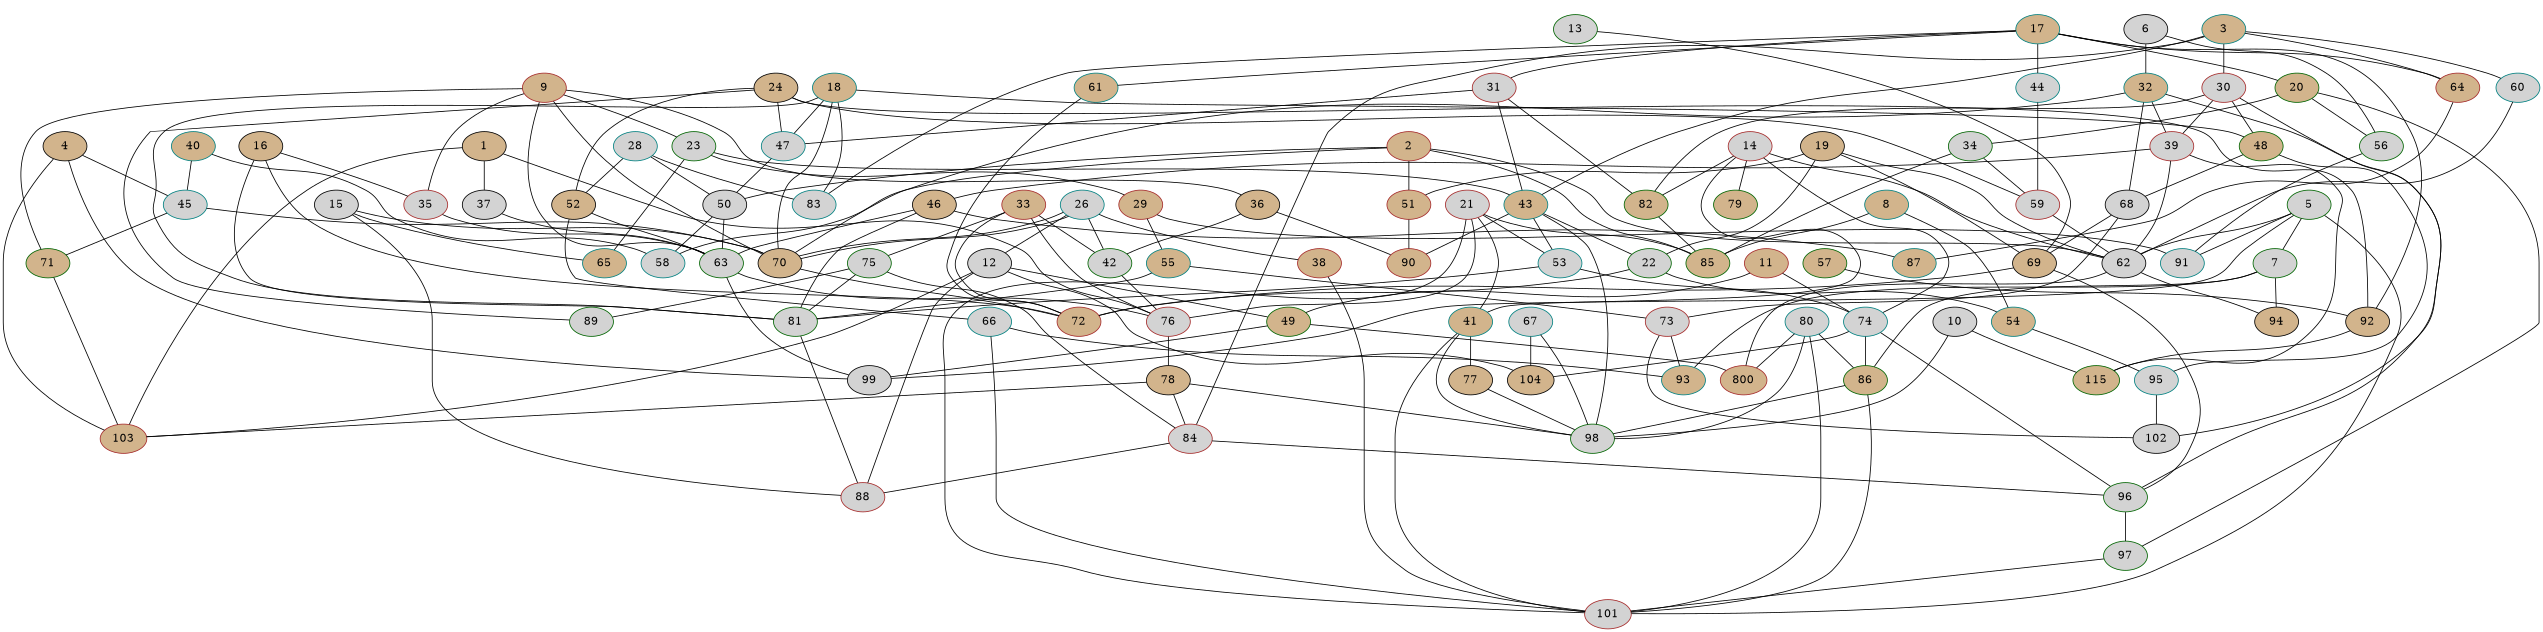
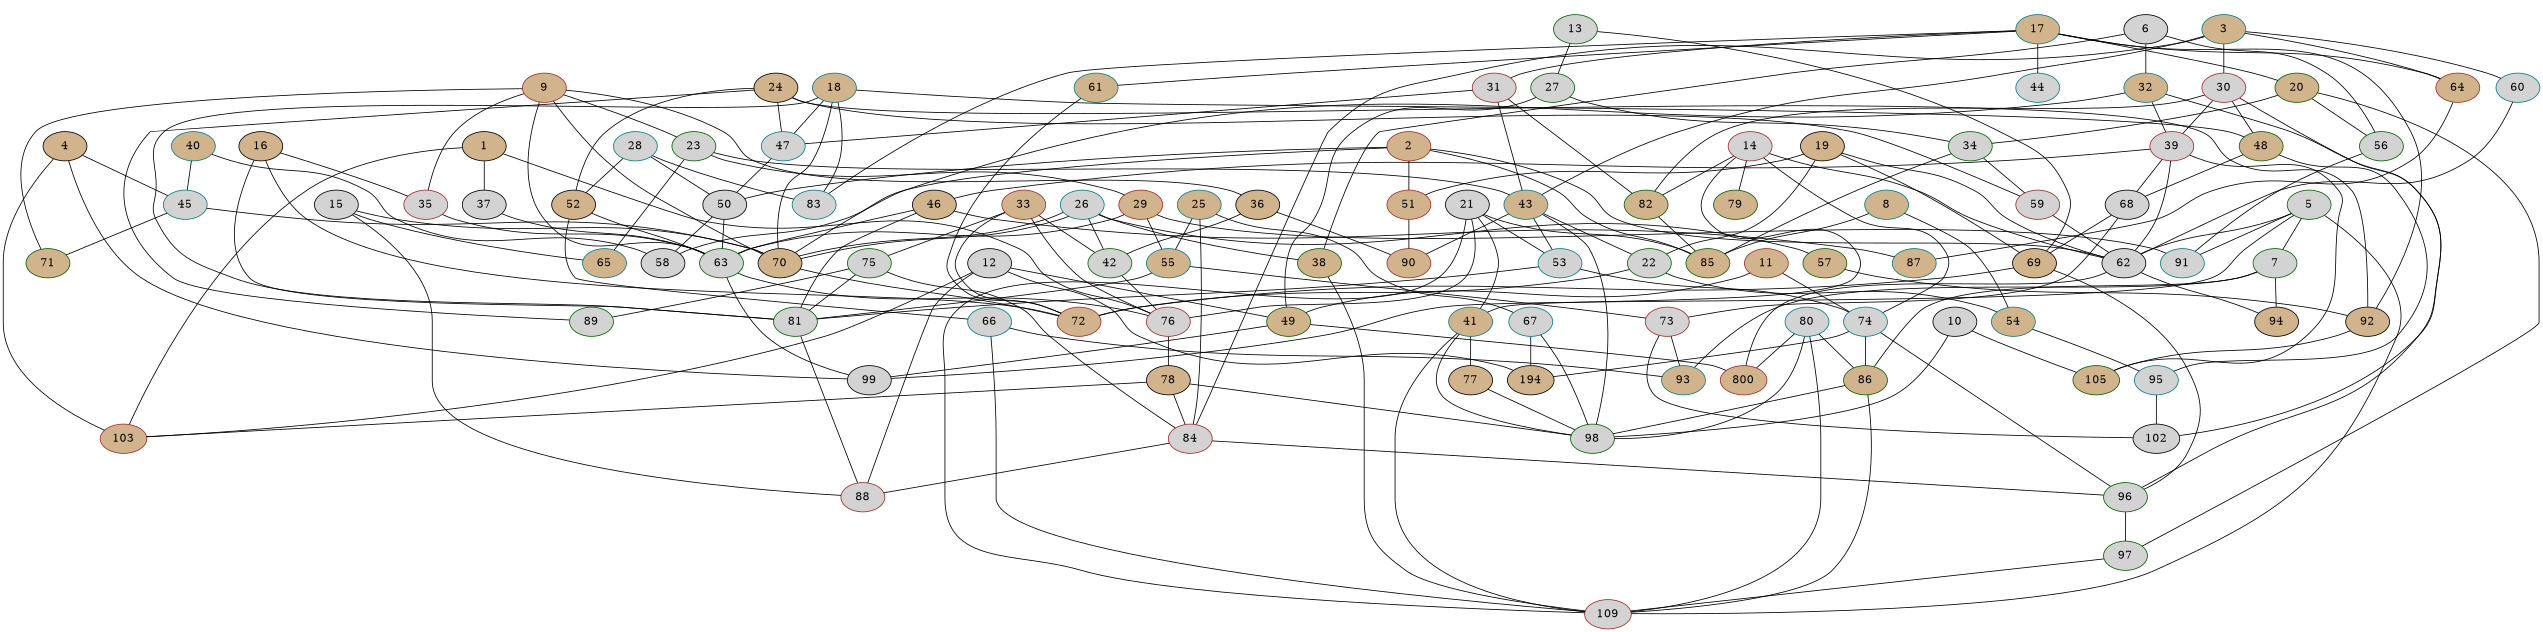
none -> (1553, 88)
none -> (1687, 88)
(2137, 144) -> (2149, 175)
(2038, 146) -> none
none -> (1199, 205)
(1467, 205) -> (1467, 205)
none -> (921, 234)
(1034, 235) -> (1311, 244)
(663, 263) -> (663, 263)
(1320, 263) -> (1320, 263)
(86, 351) -> none
(1531, 380) -> (1531, 380)
(2096, 380) -> (2096, 380)
(1608, 614) -> (1608, 614)
